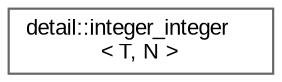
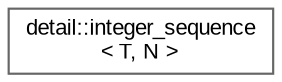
(141, 41) -> (141, 41)
